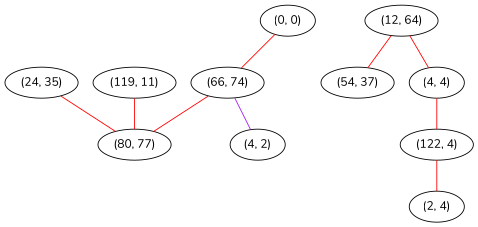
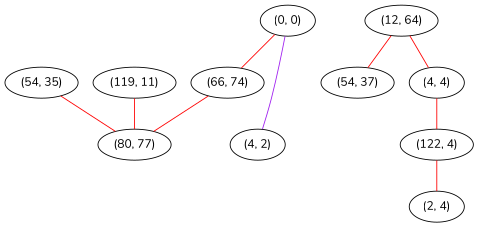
(42, 83) -> (42, 83)
(243, 114) -> (275, 83)
